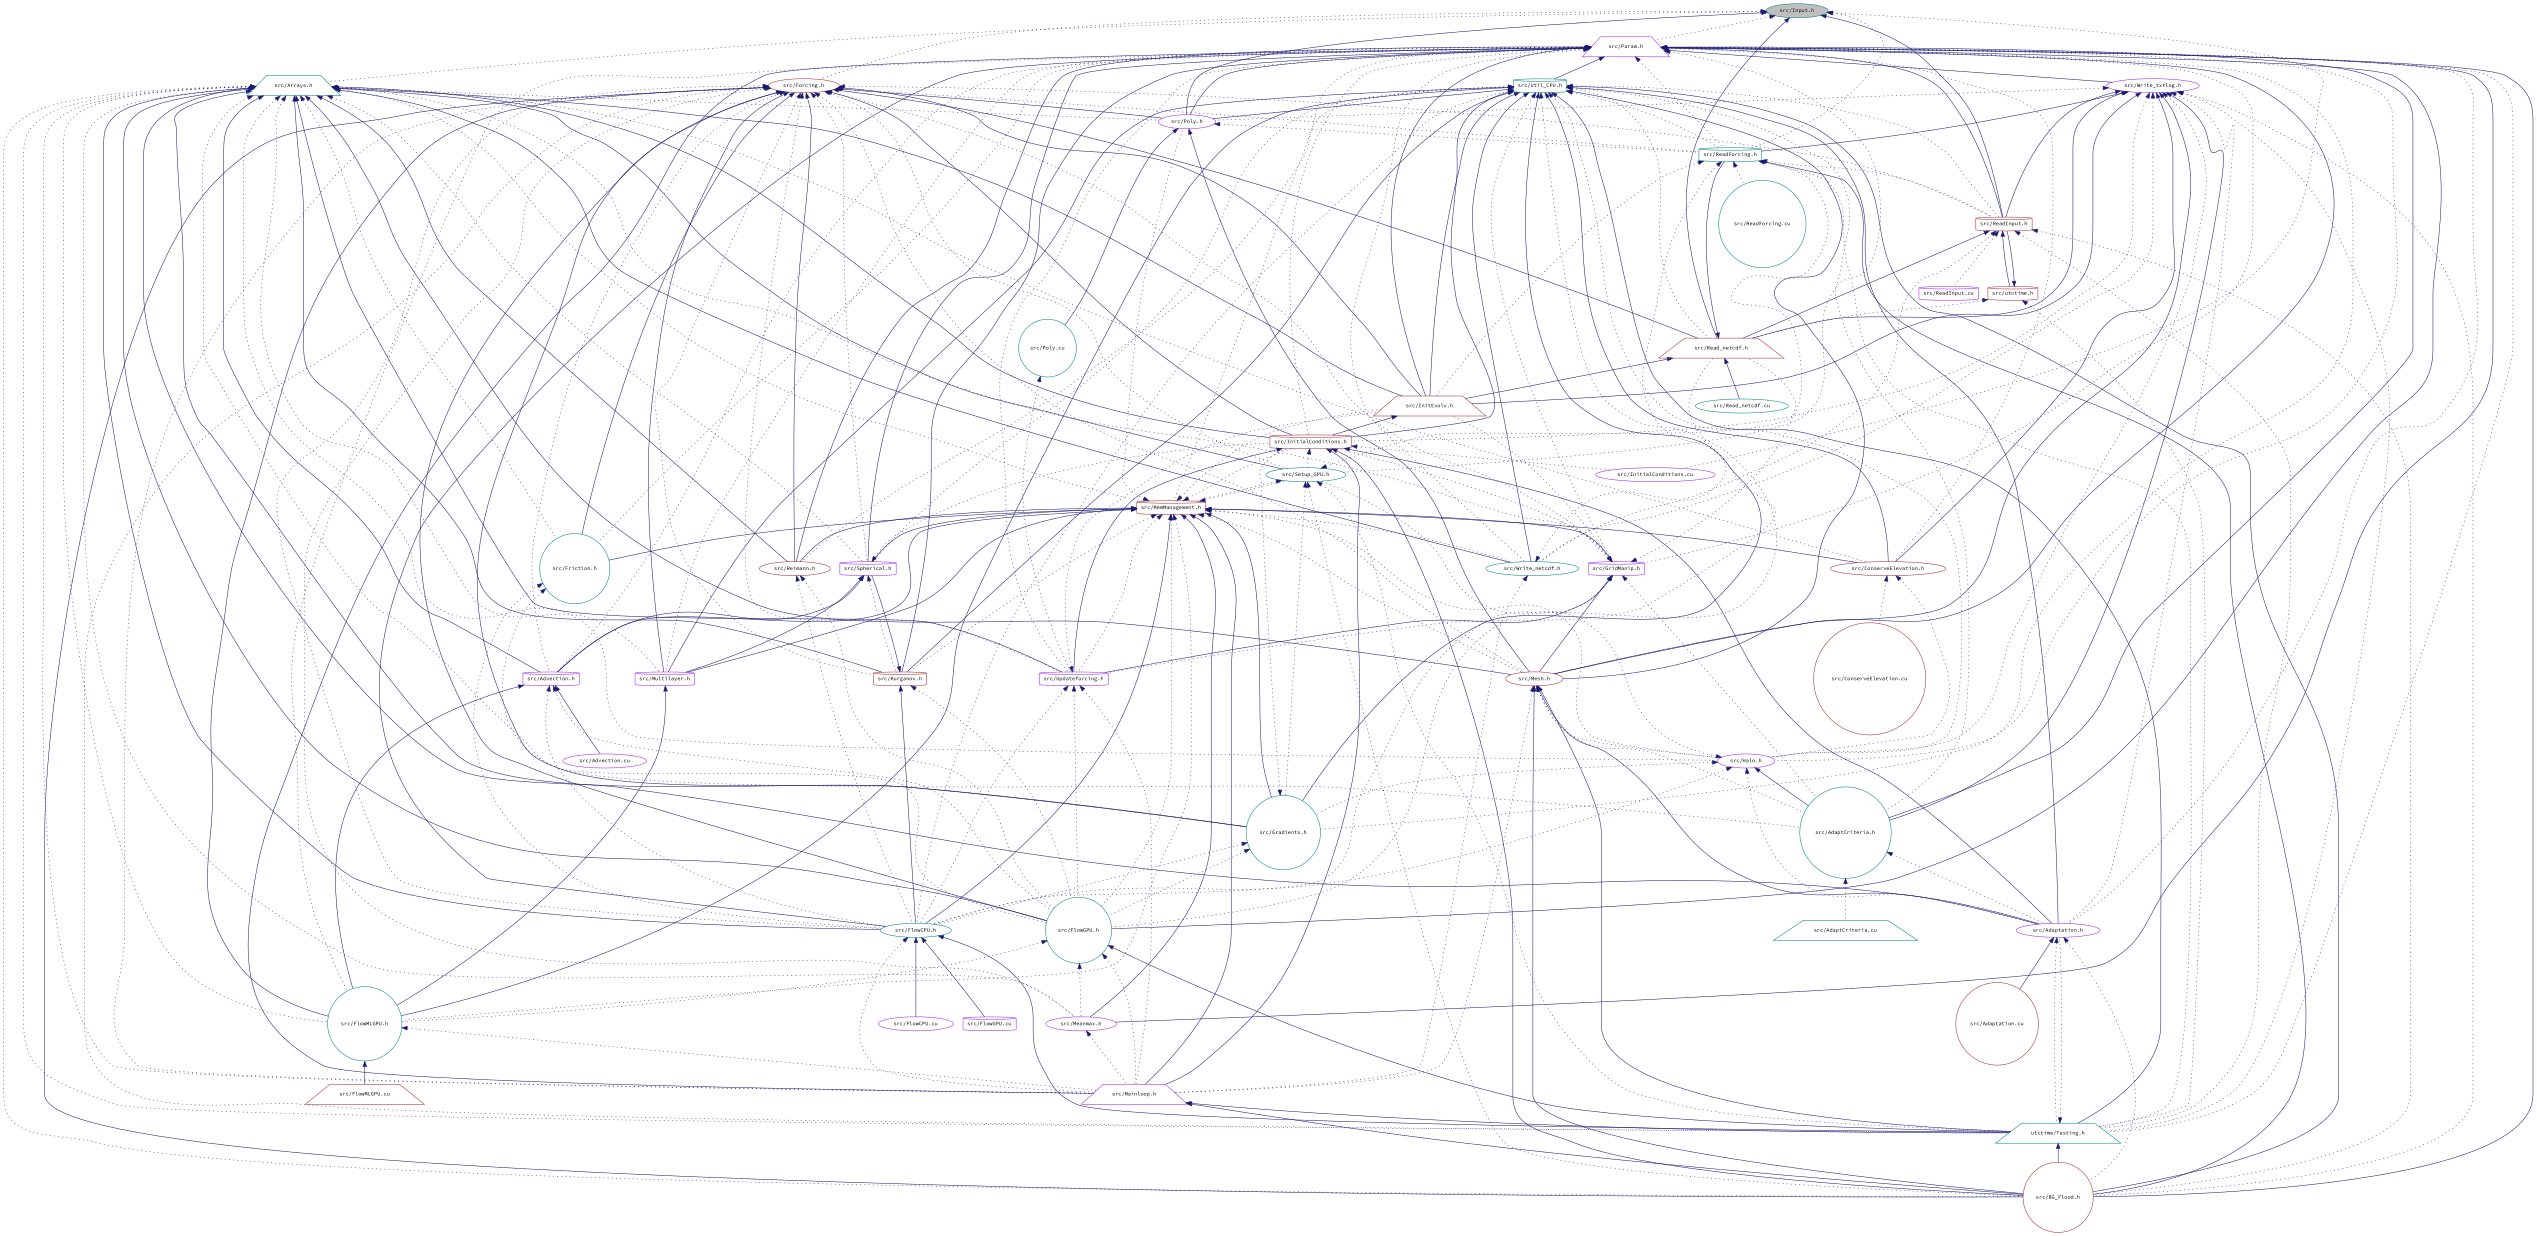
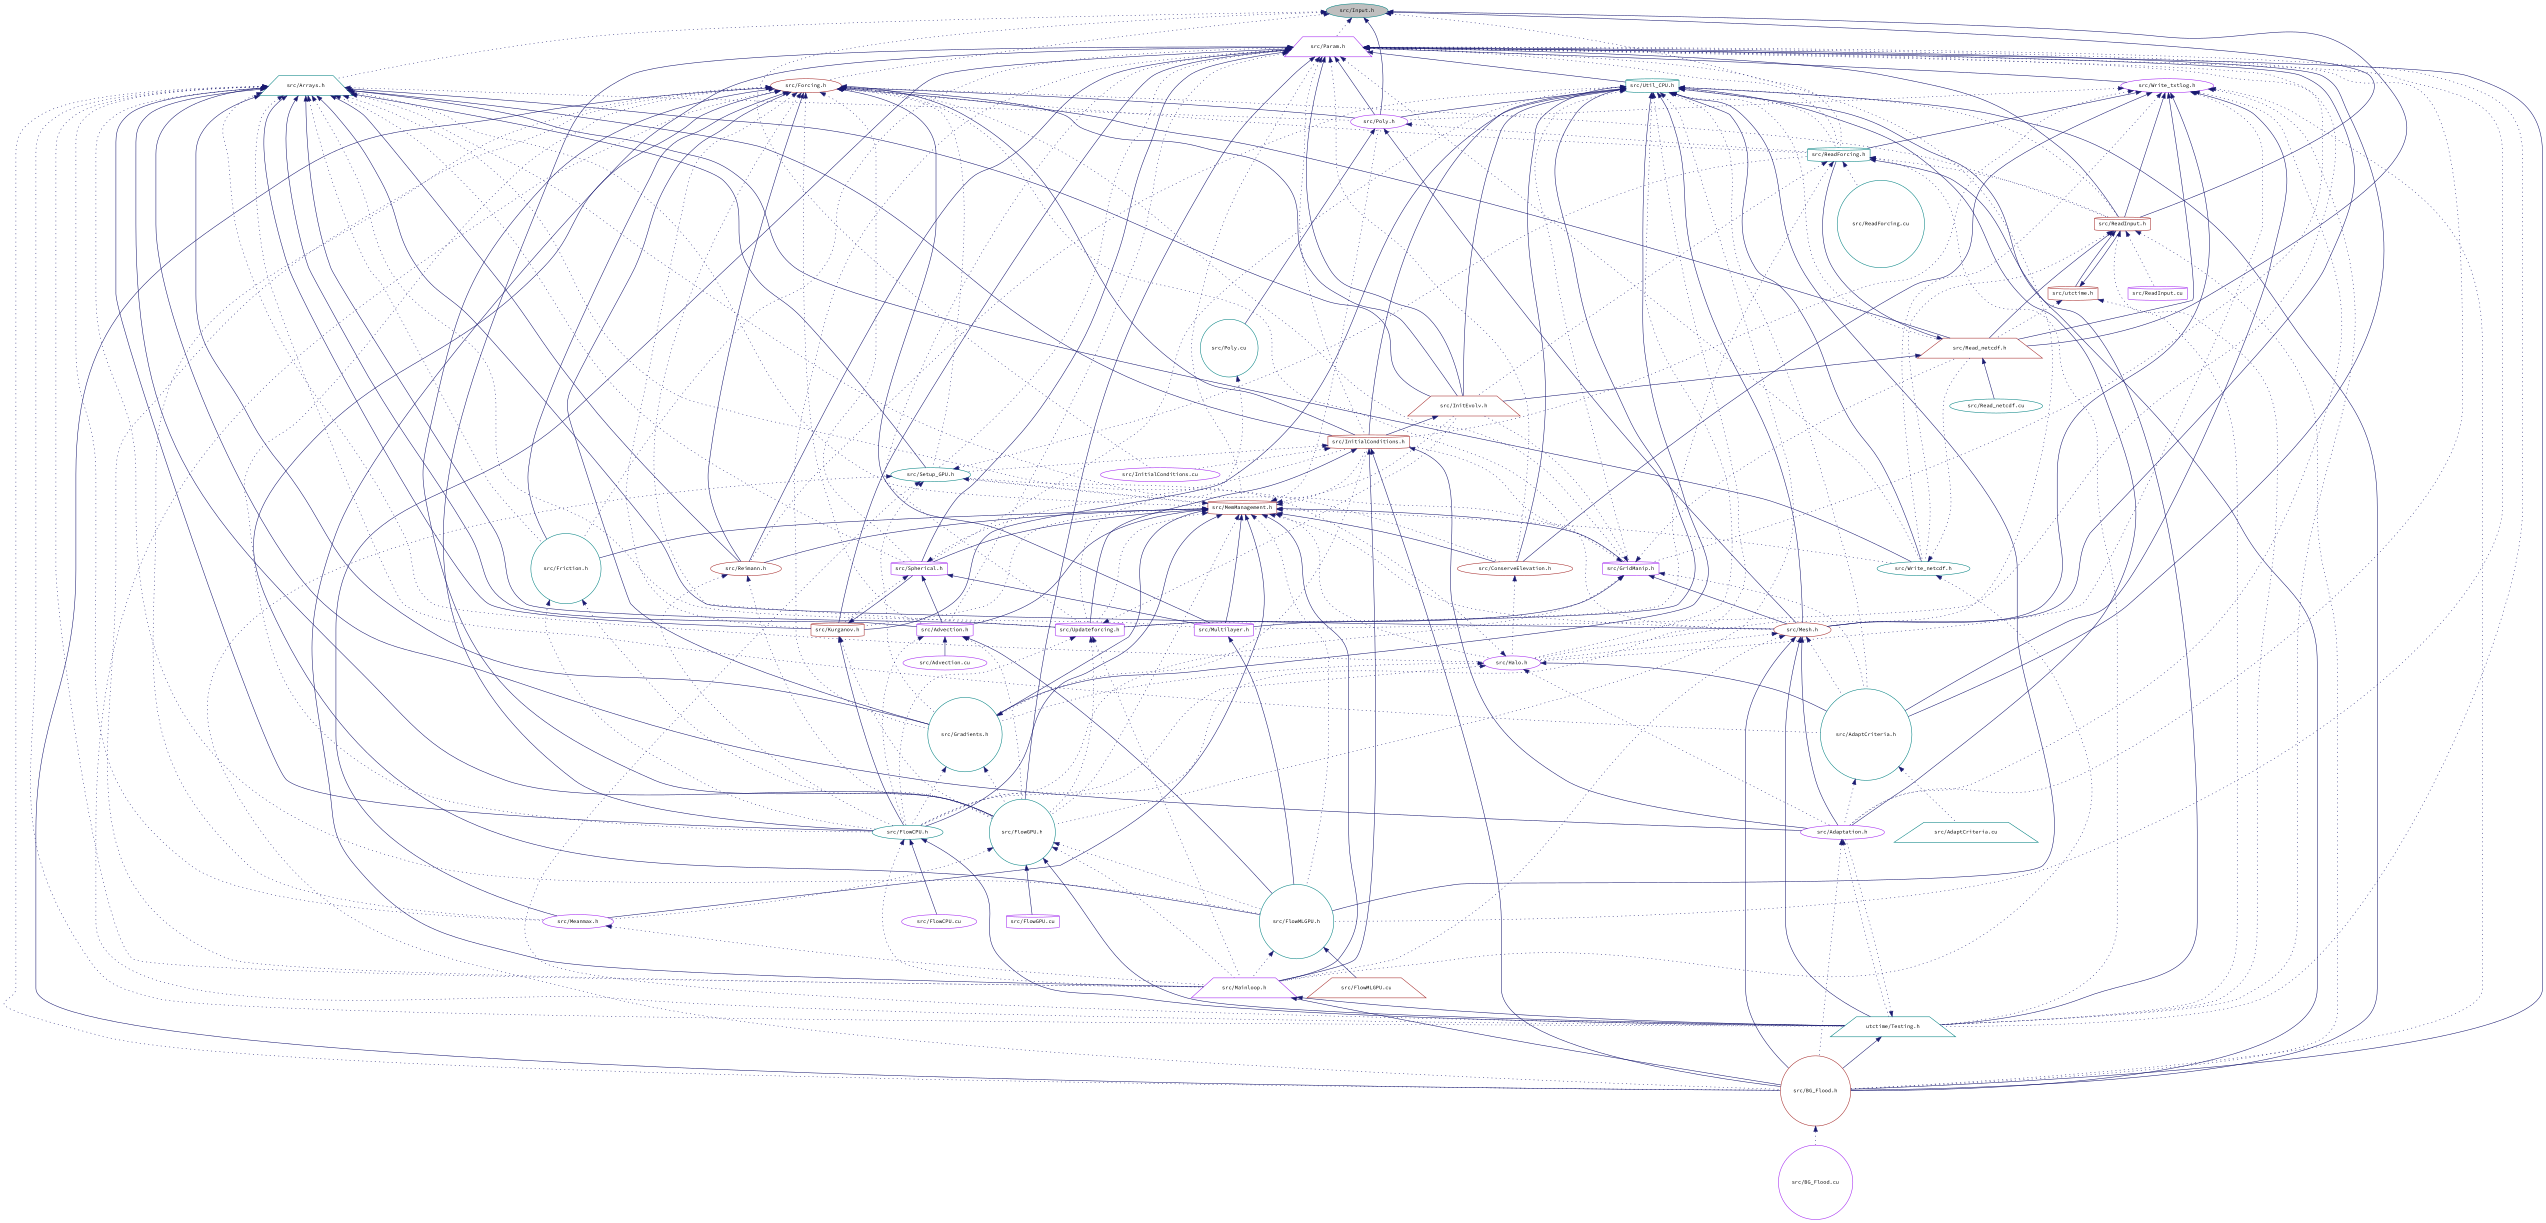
(1881, 338) -> none
(1870, 679) -> none
(960, 985) -> (1029, 893)
(1997, 1024) -> none
none -> (1816, 1182)
